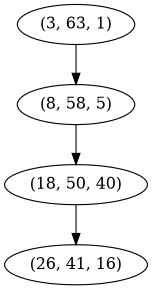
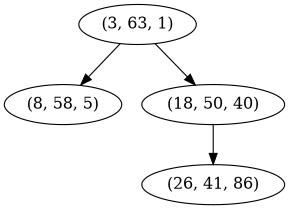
(76, 139) -> (171, 60)
(76, 265) -> (213, 185)
